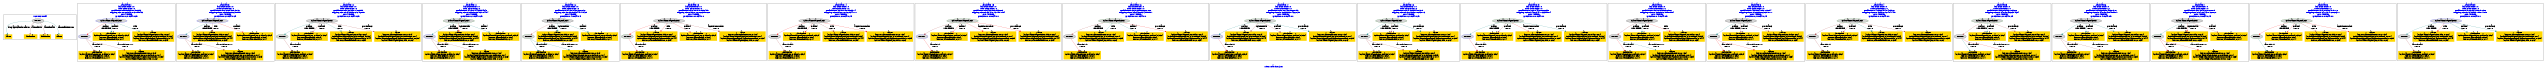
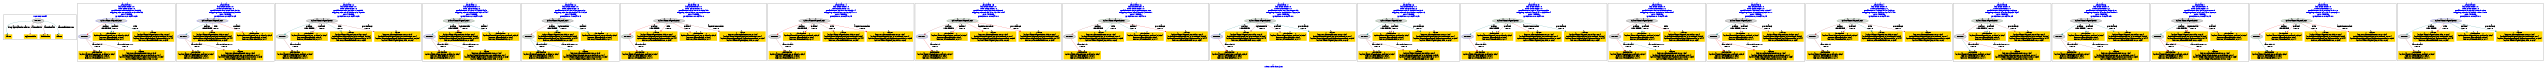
(31, 37) -> (31, 37)
